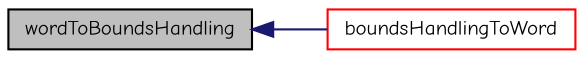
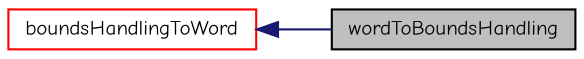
(300, 29) -> (305, 29)
